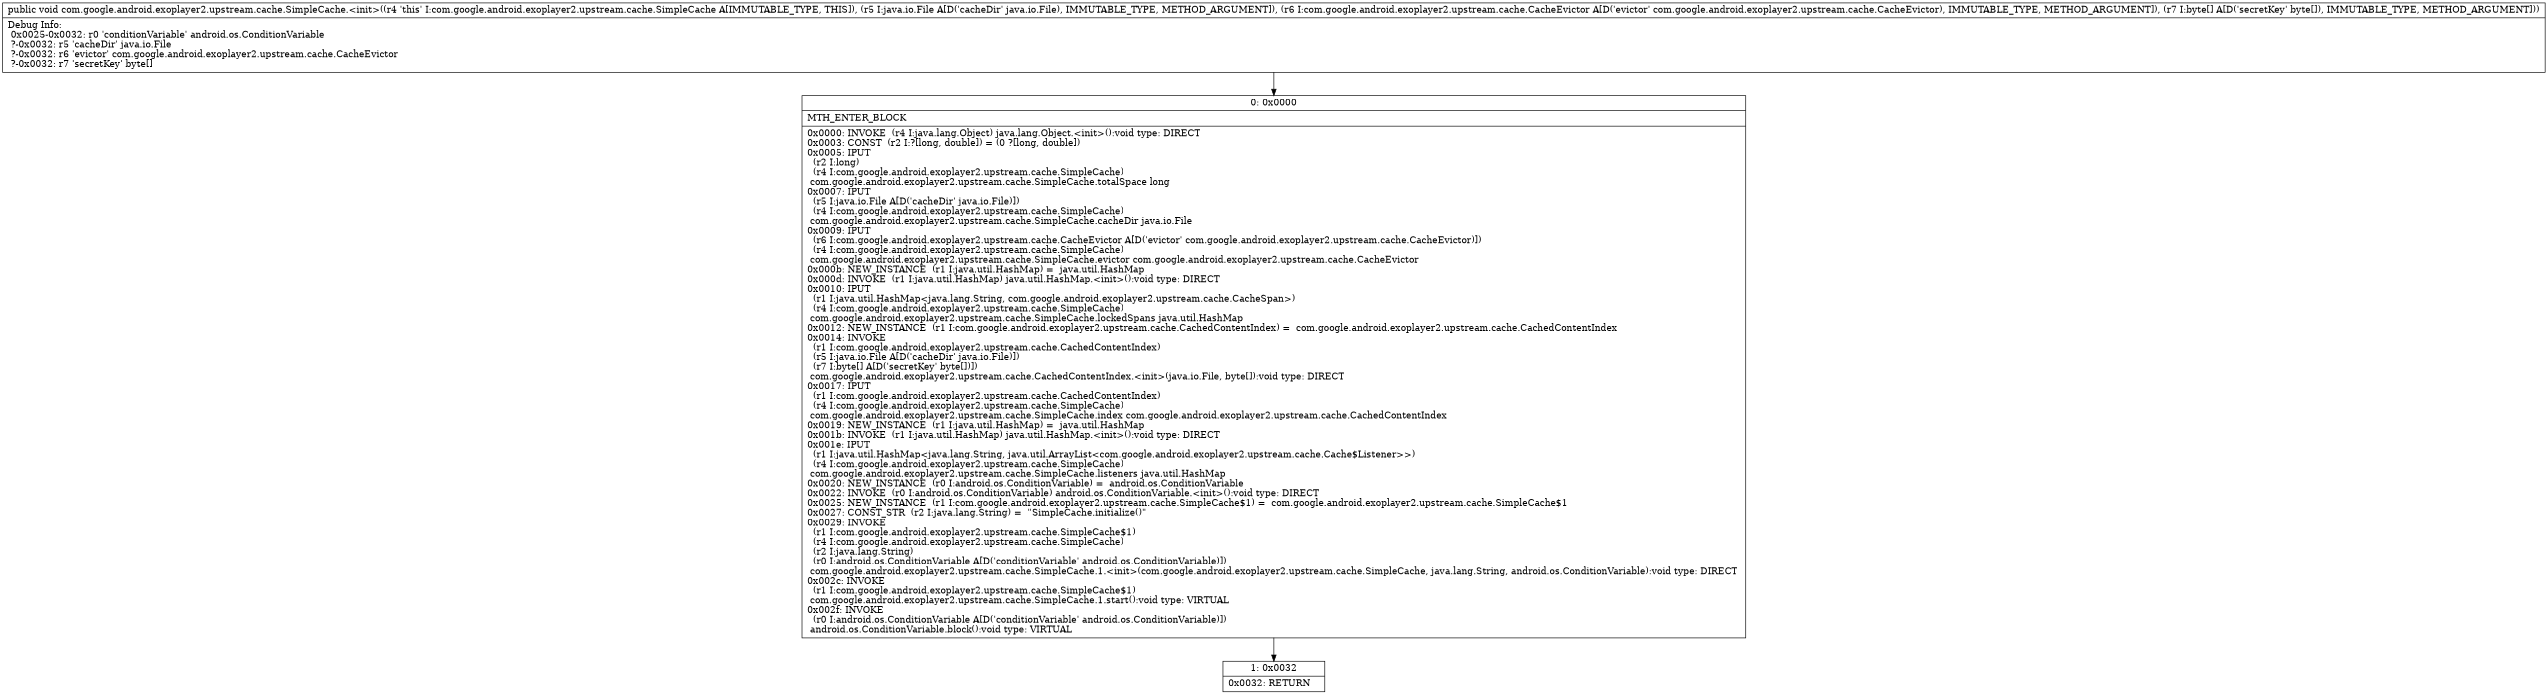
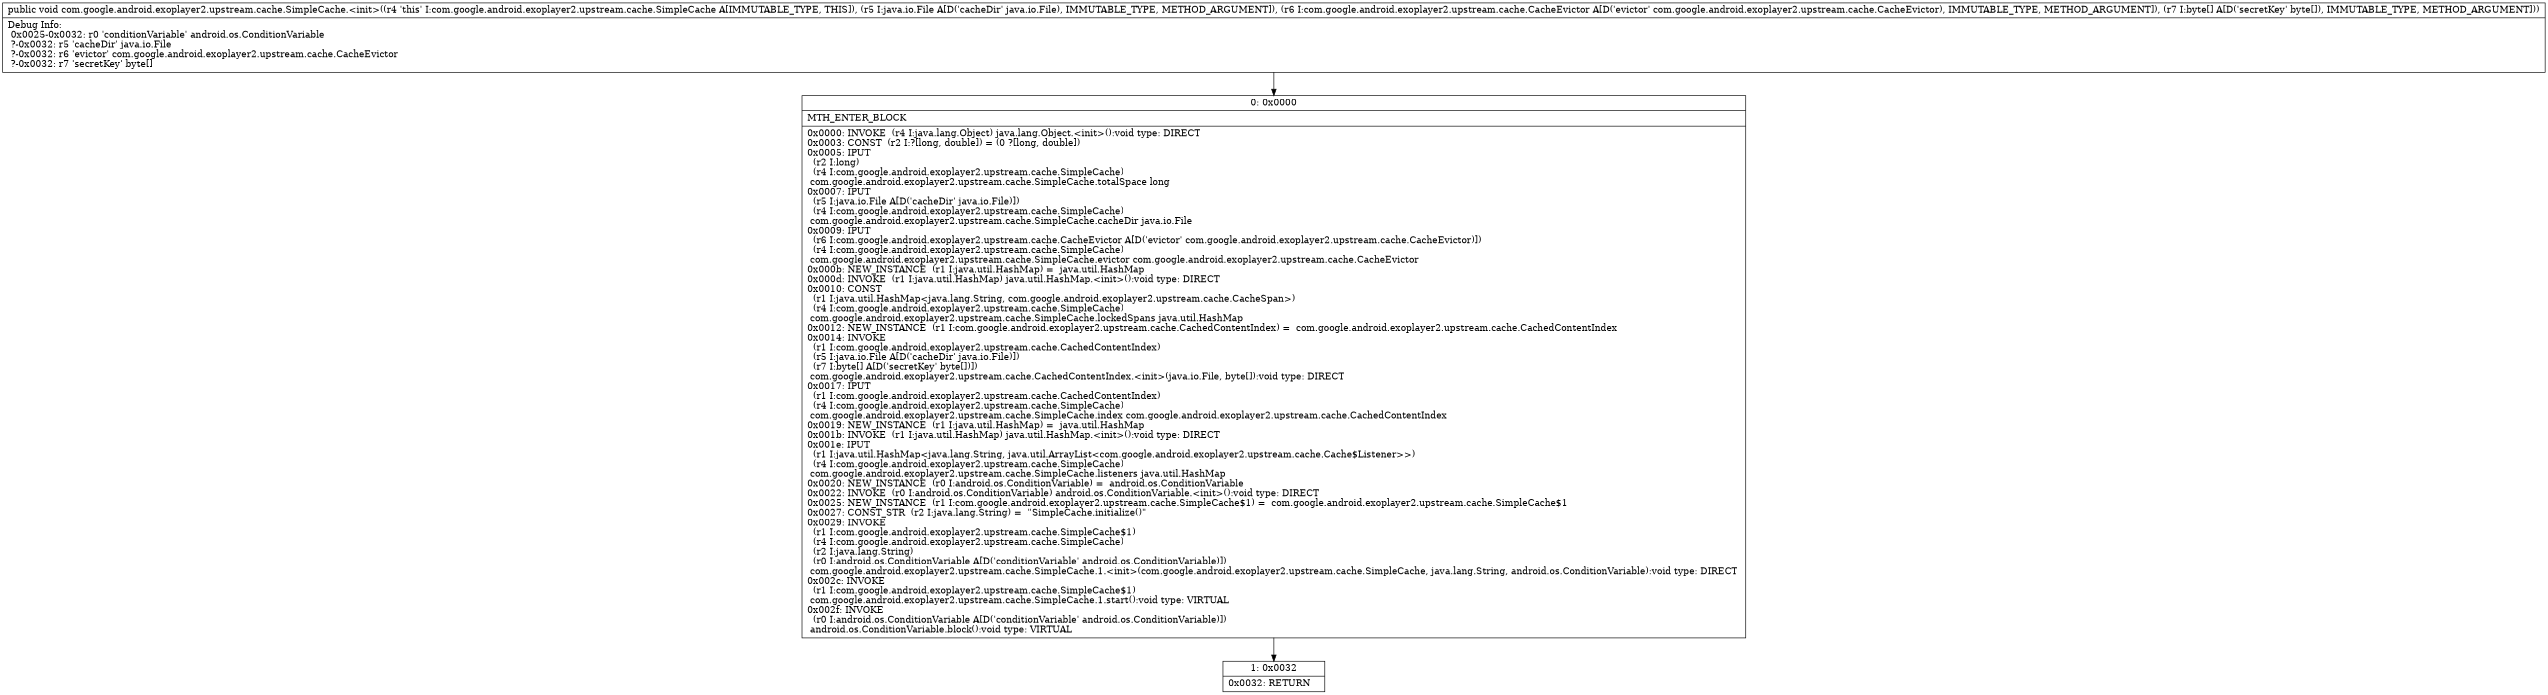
(842, 289) -> (847, 289)
